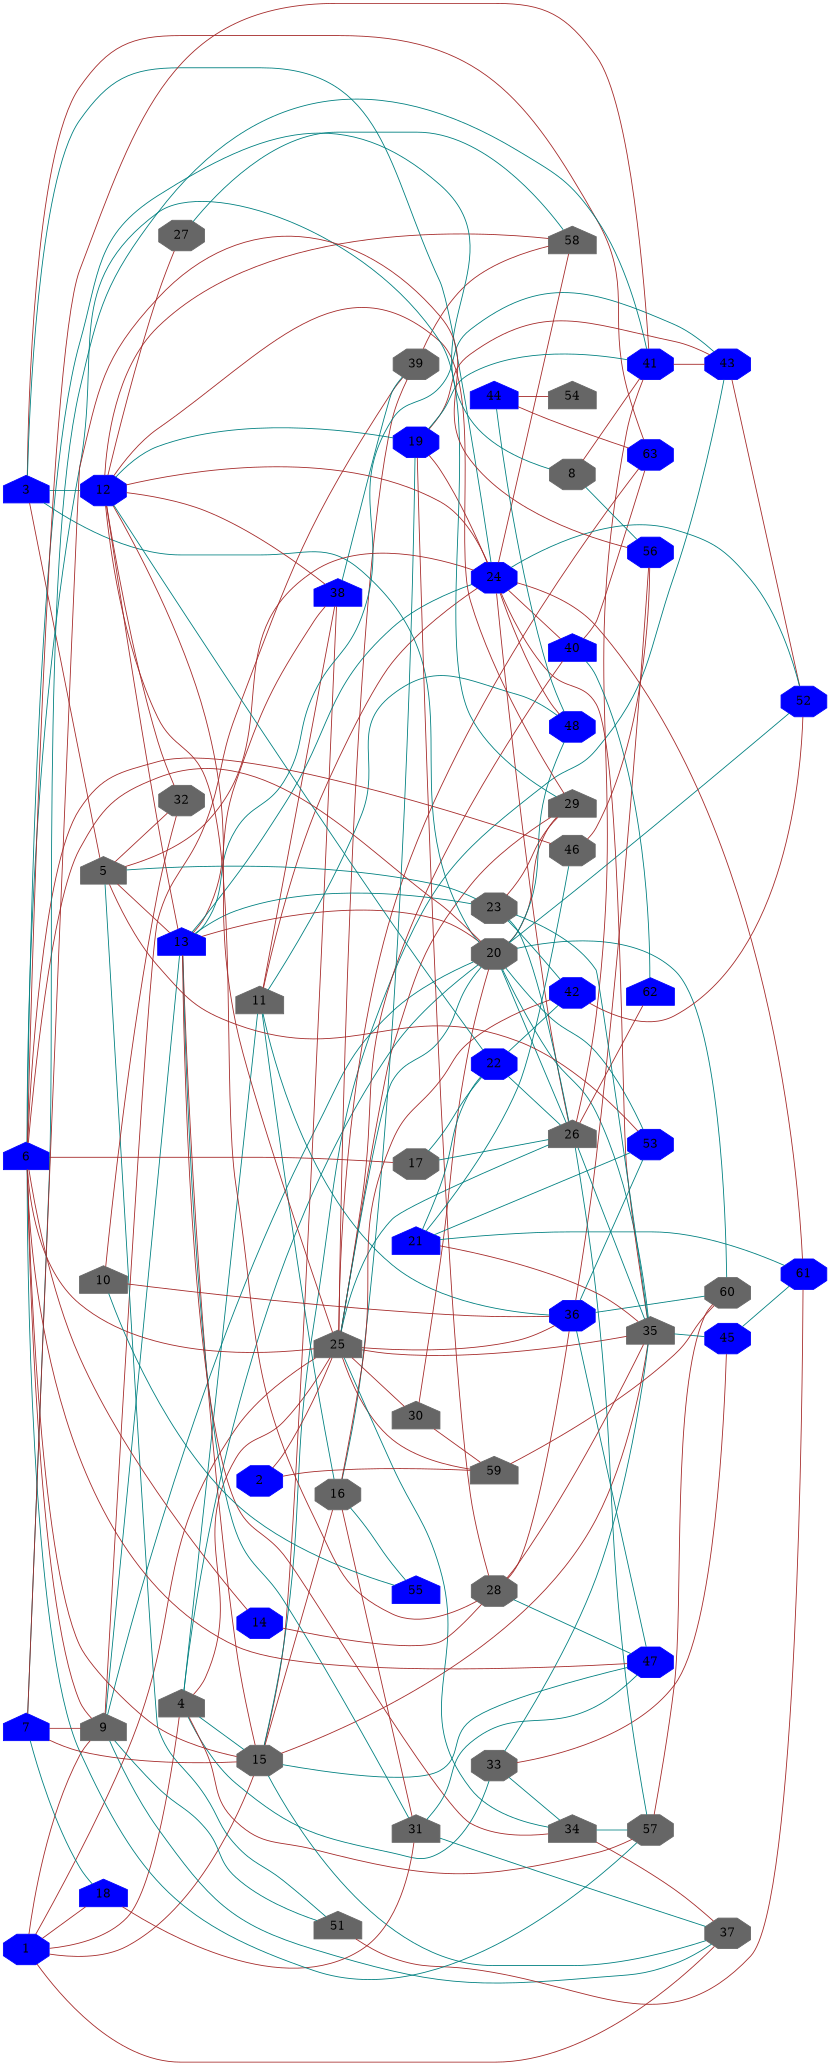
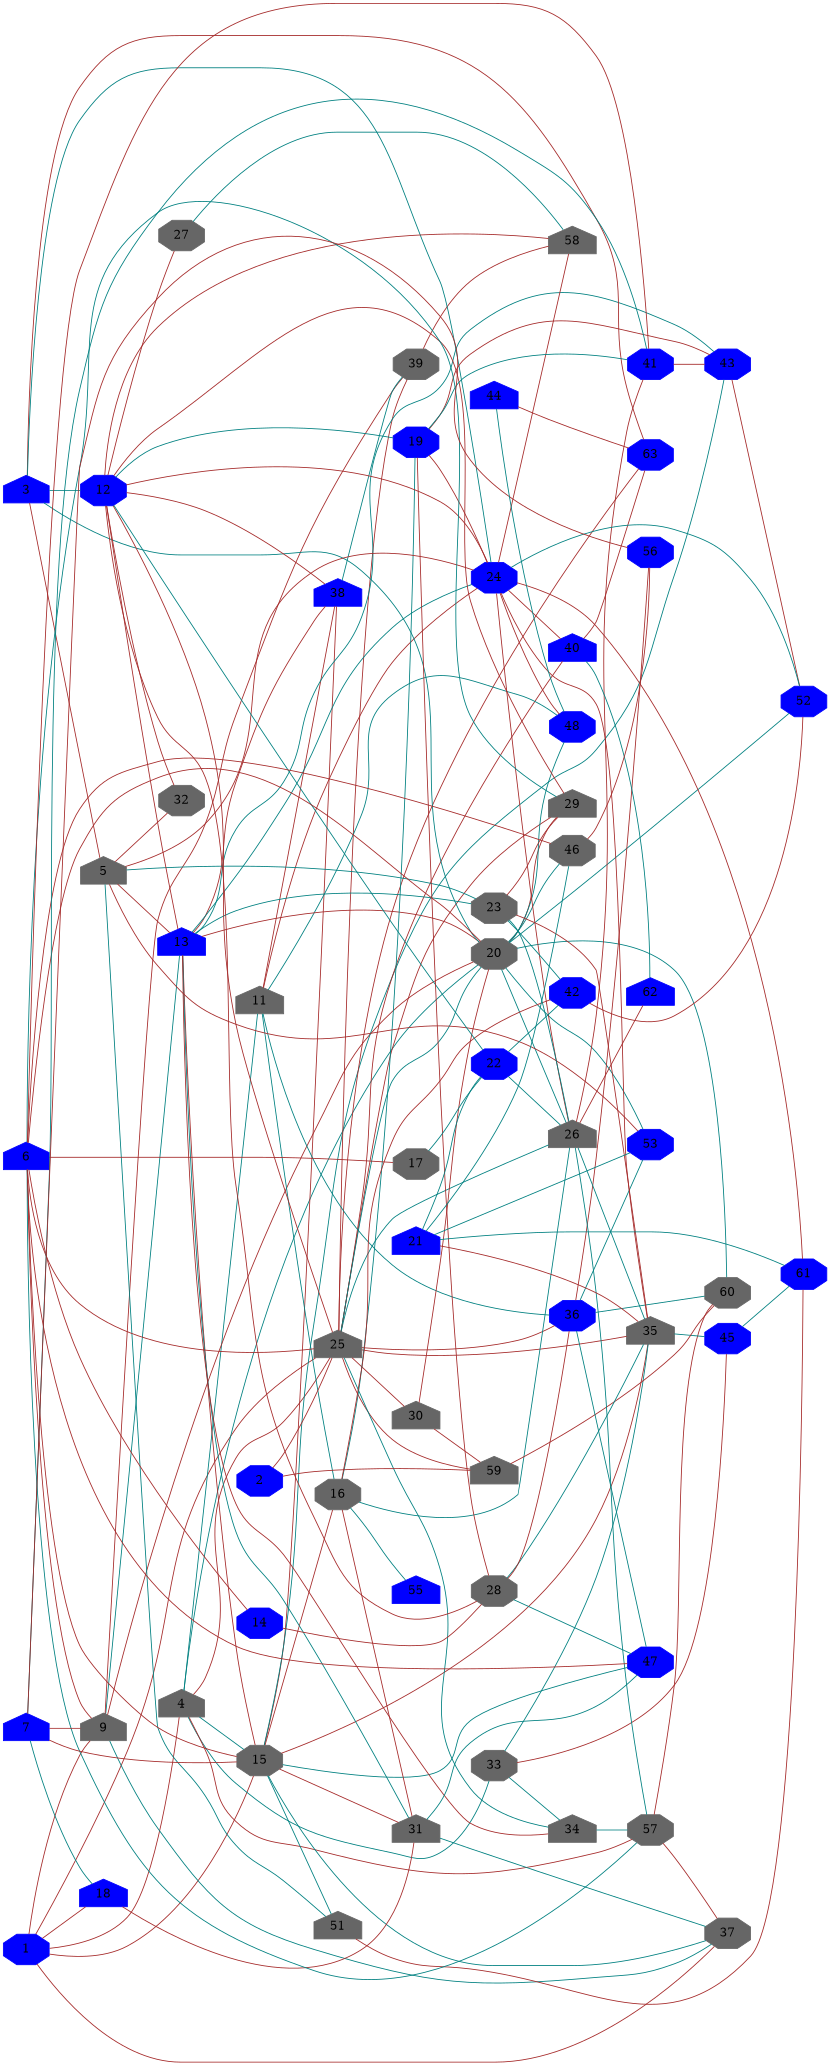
(572, 396) -> none
(572, 474) -> none
(616, 1095) -> (616, 1095)
(608, 1140) -> (537, 897)
(494, 1150) -> (532, 1403)
(103, 1281) -> none
(237, 1305) -> (237, 1305)
(580, 1464) -> (580, 1464)
none -> (339, 1796)
(212, 1838) -> (296, 1838)
(657, 1878) -> (691, 1880)
